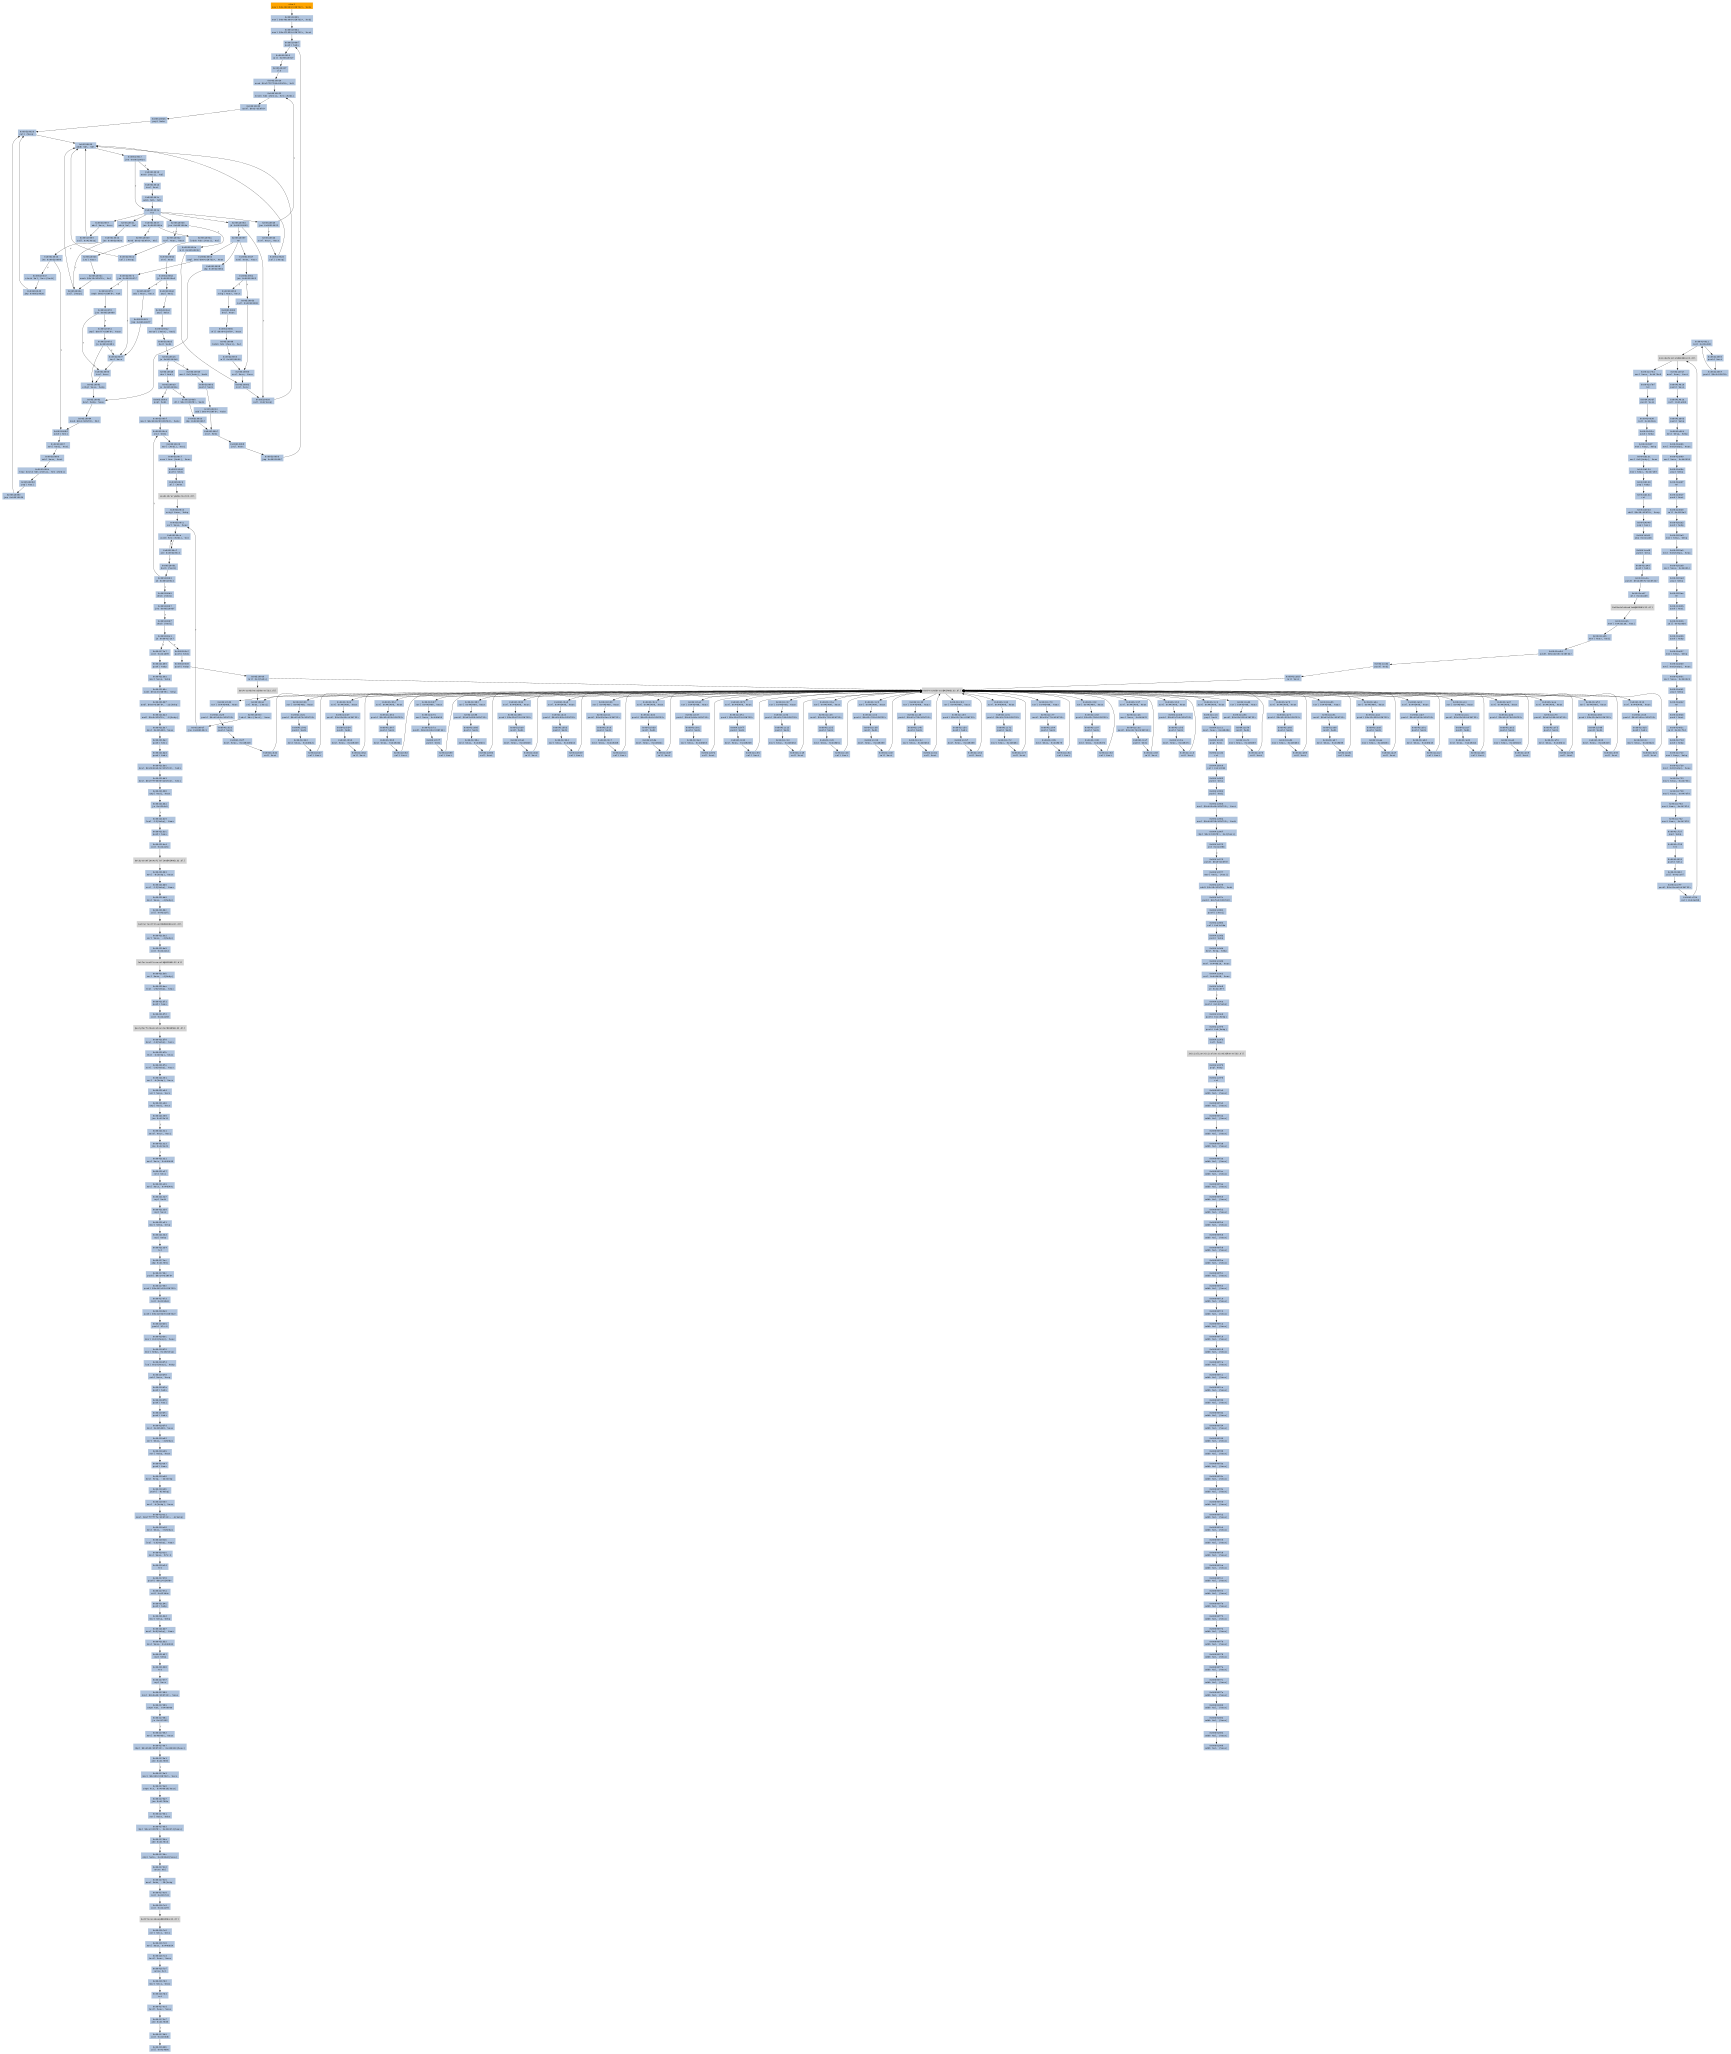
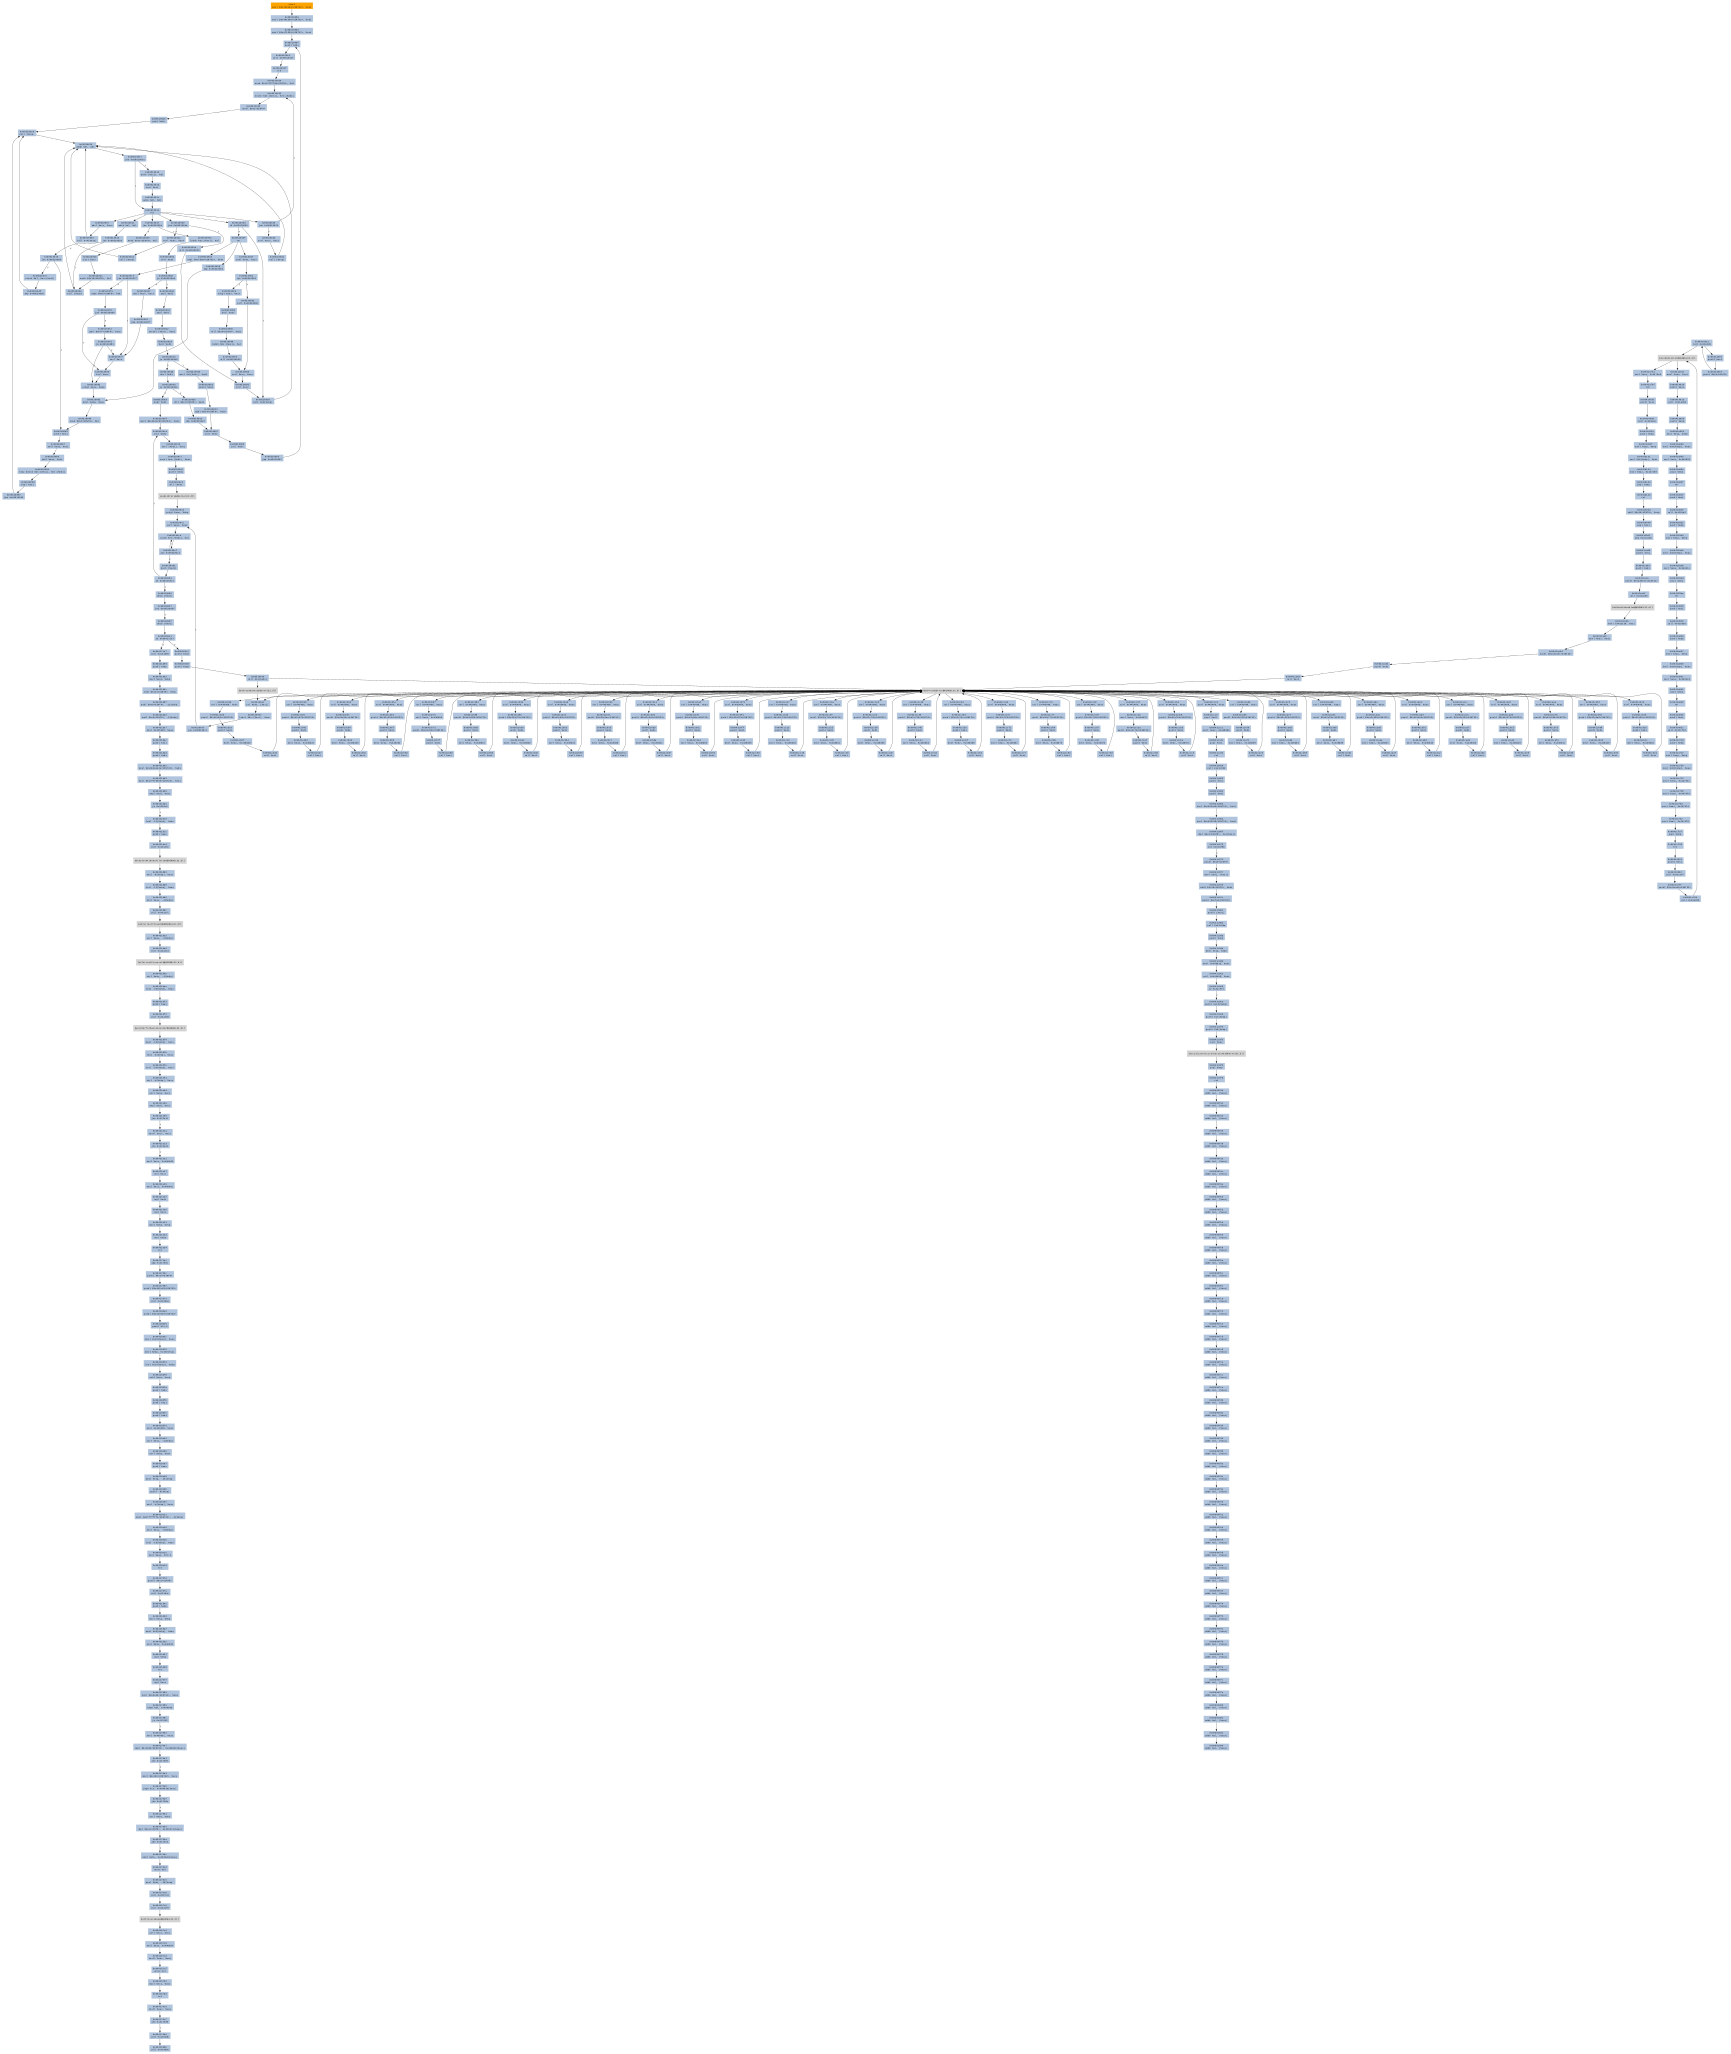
none -> (1643, 543)
